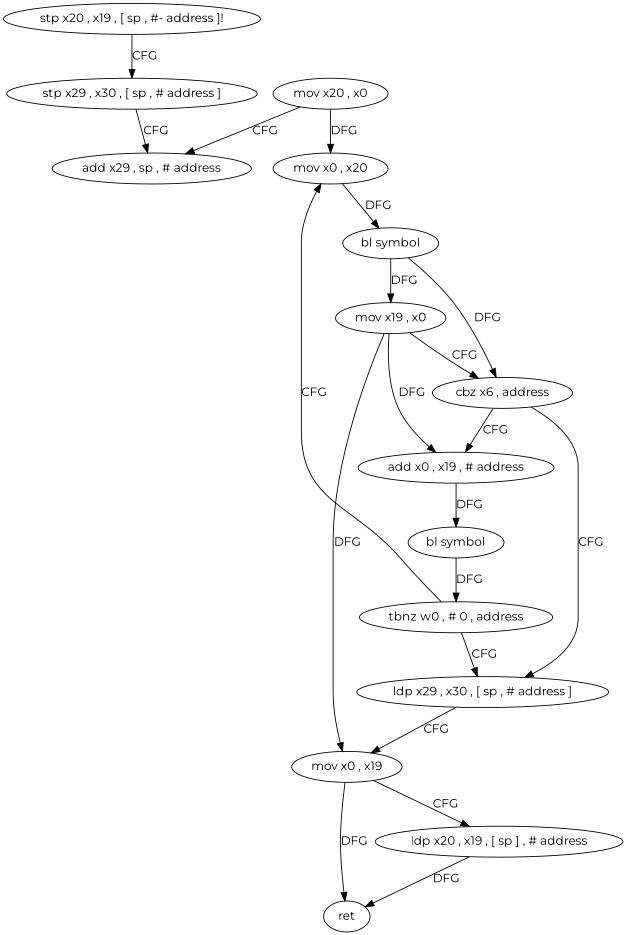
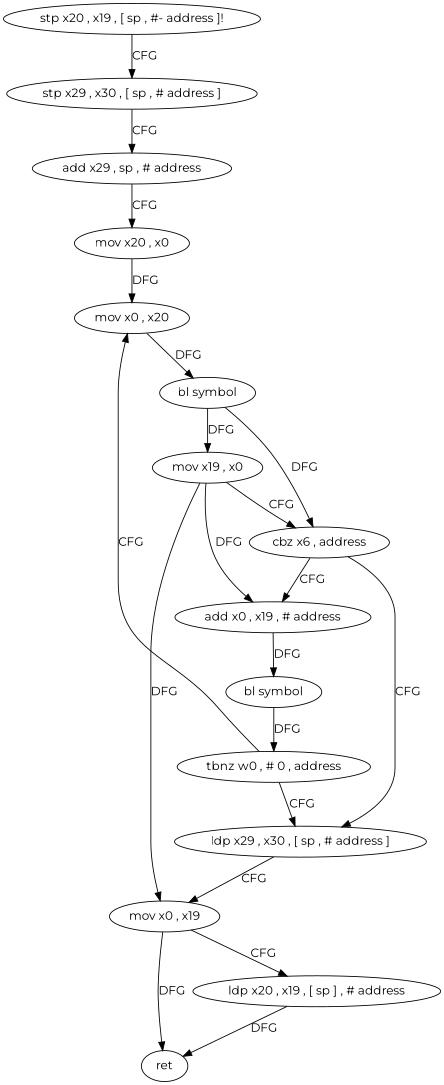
(247, 129) -> (132, 202)
